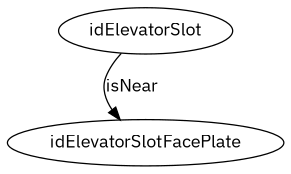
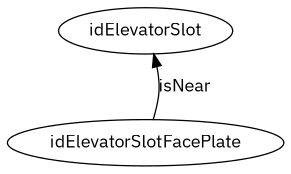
(105, 80) -> (159, 93)
